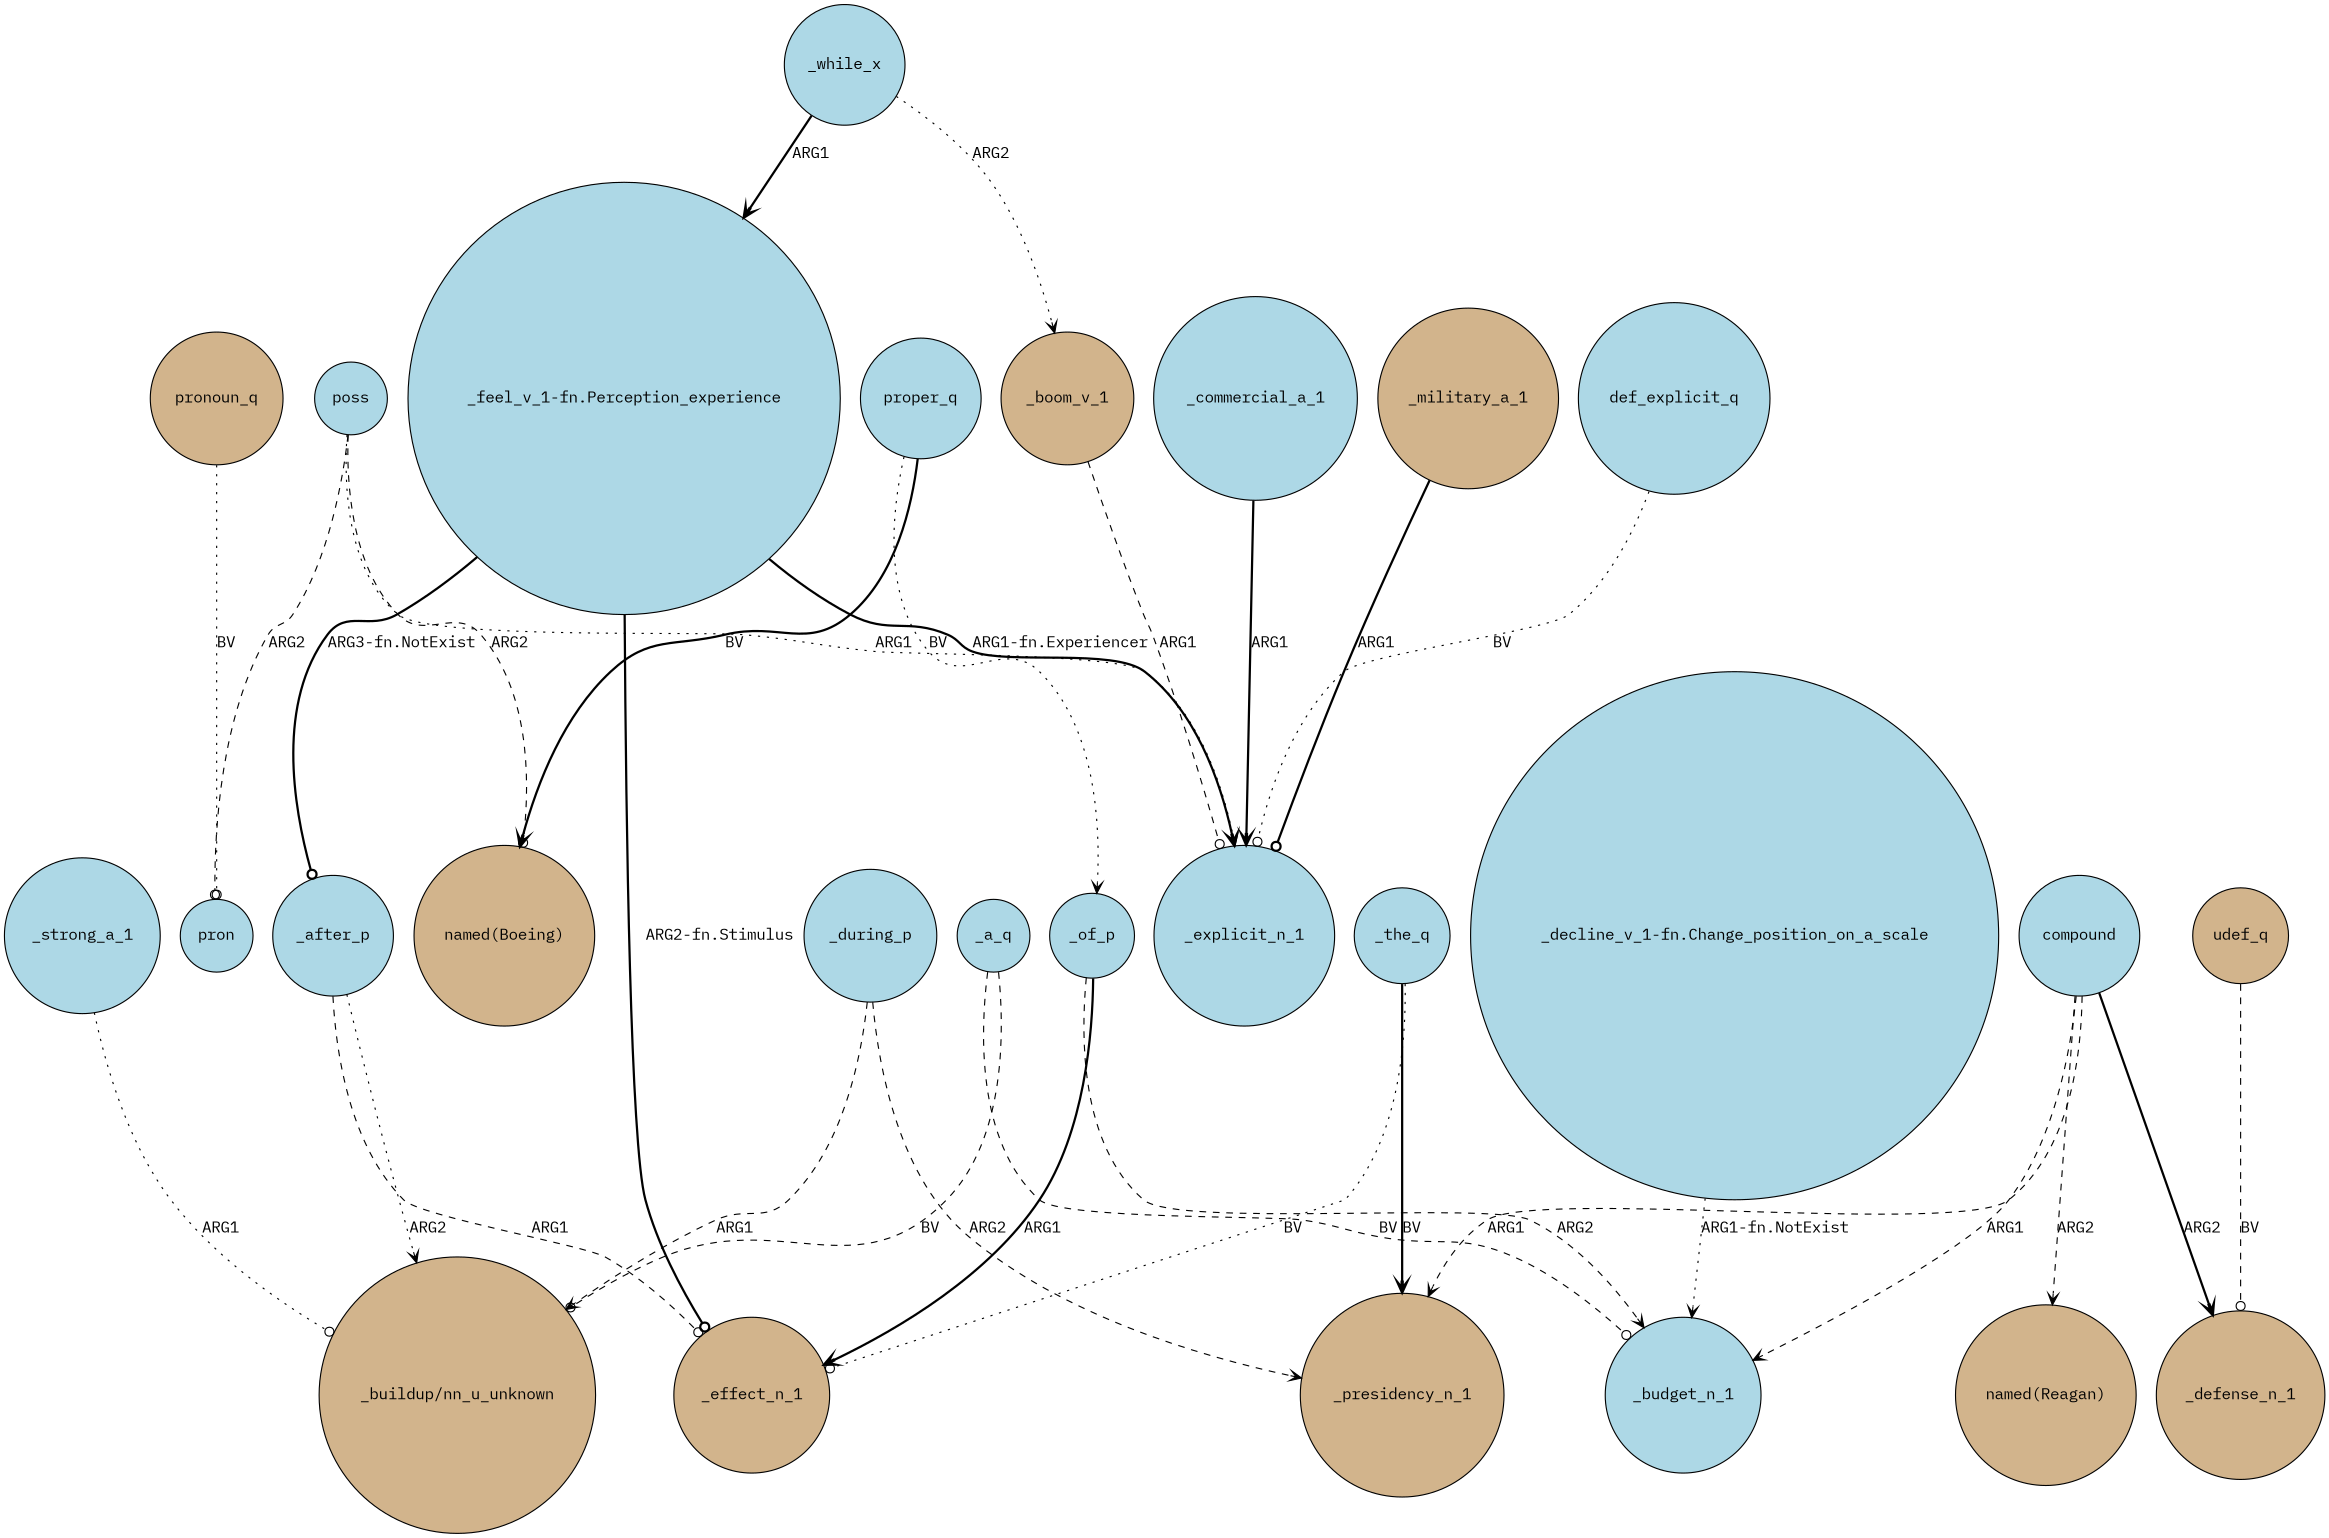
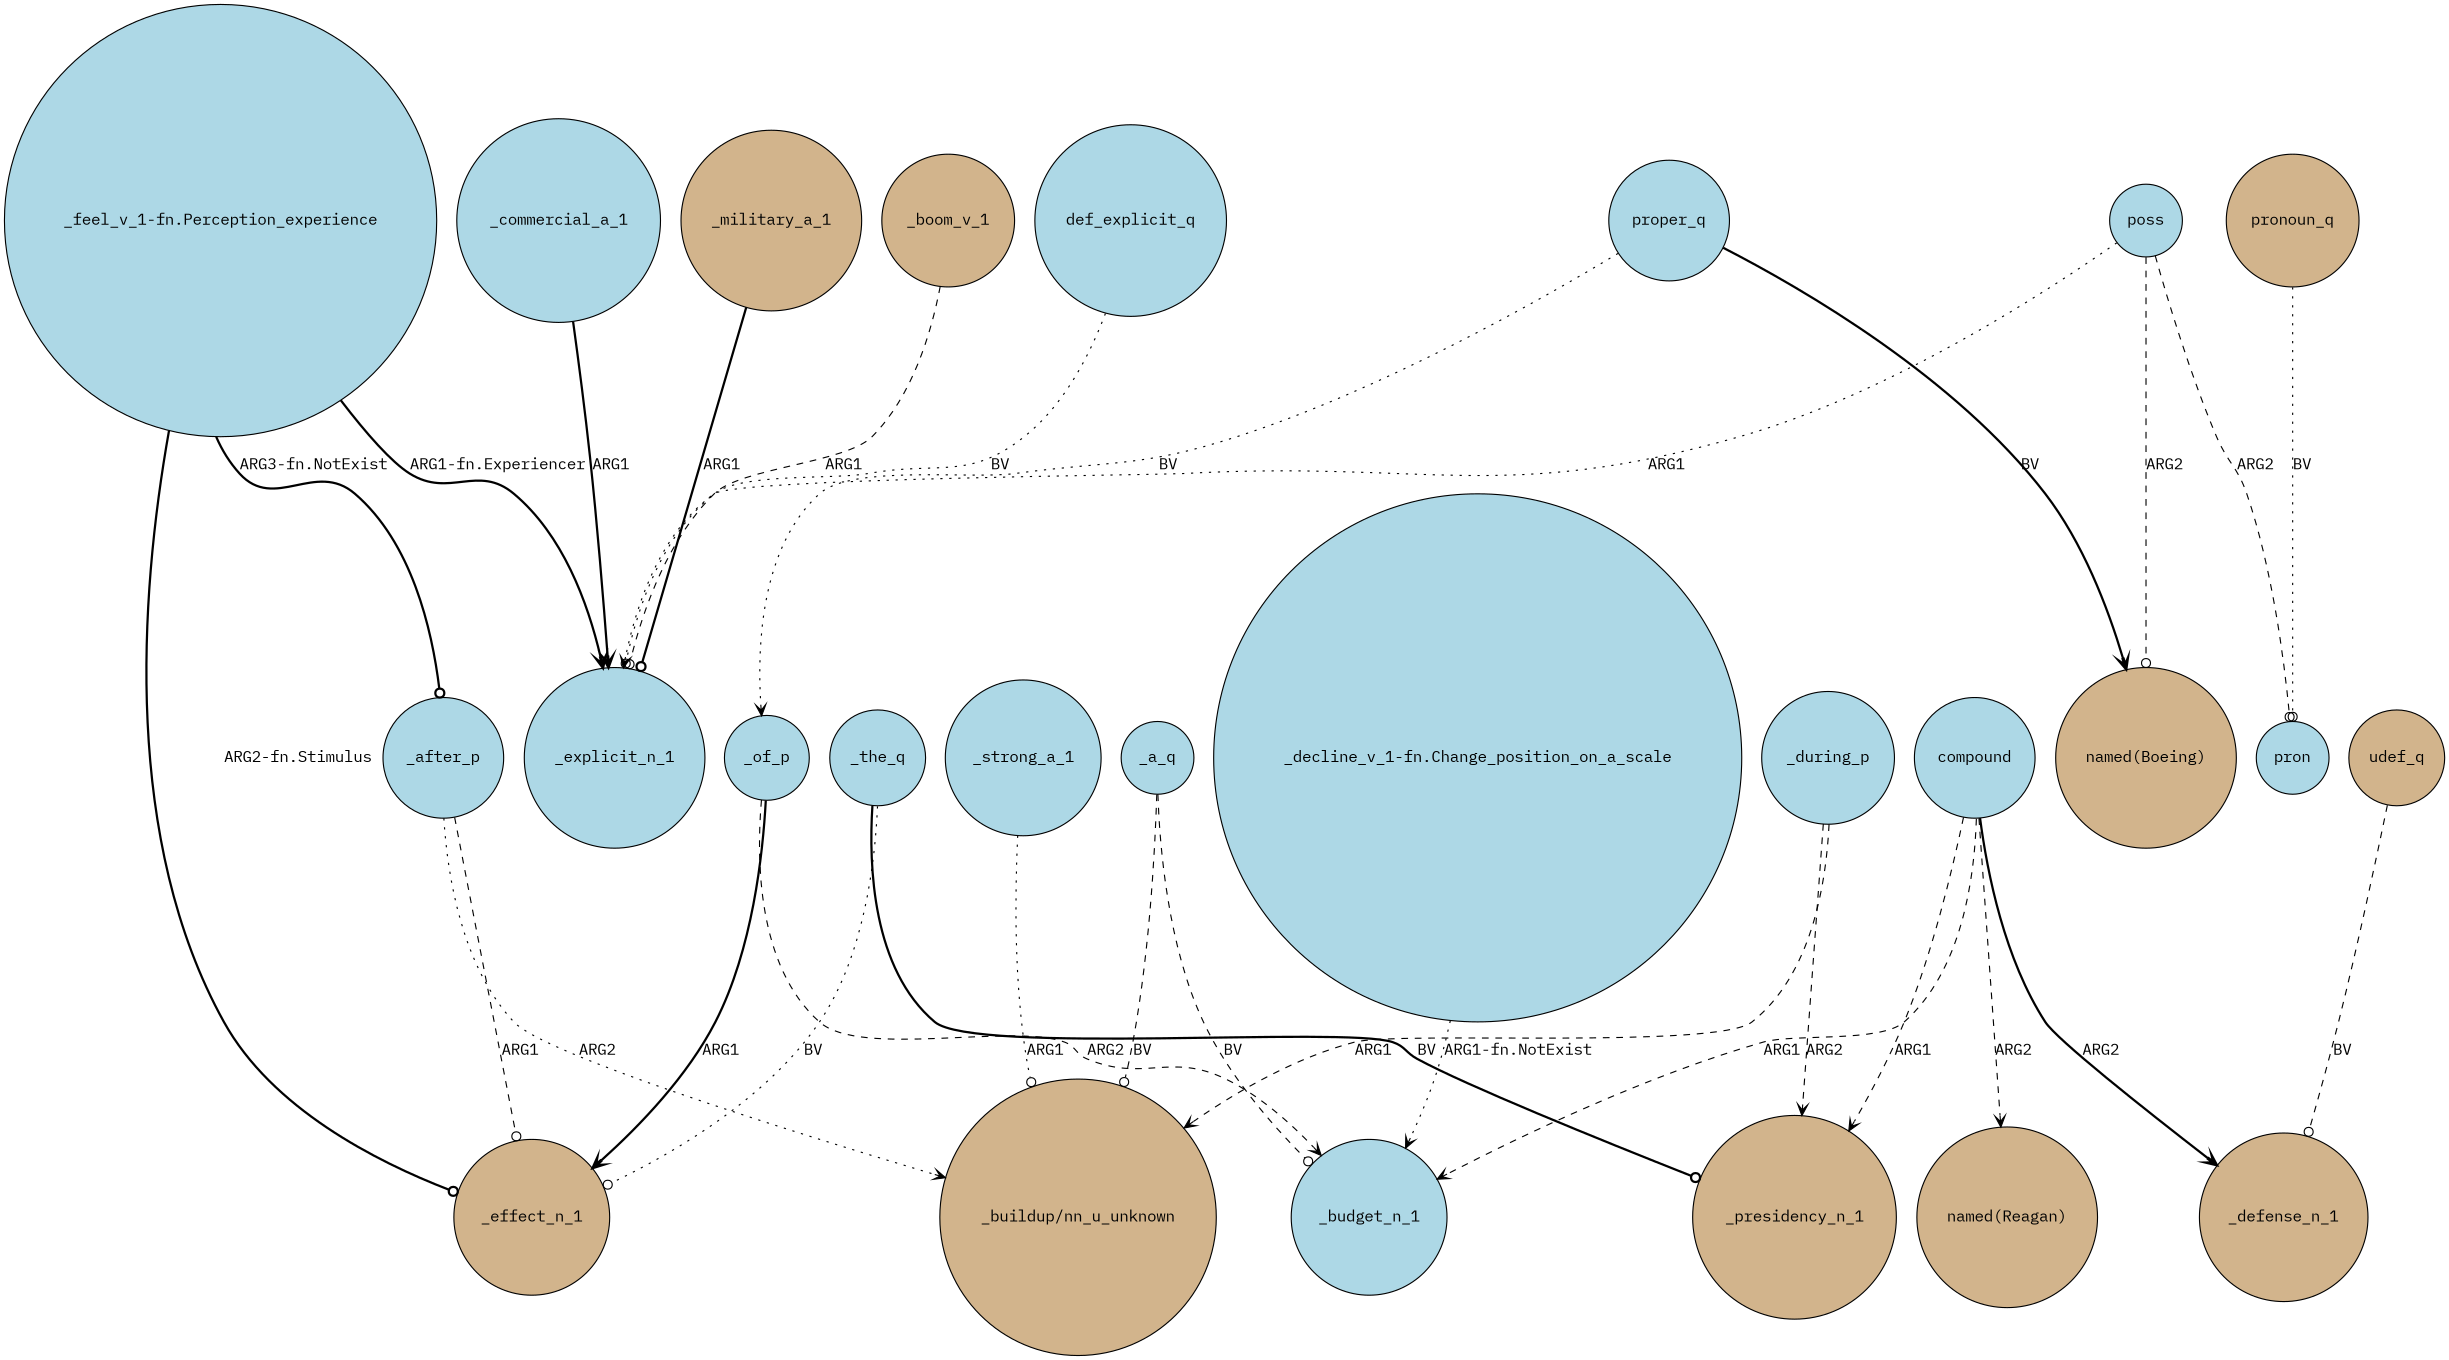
(845, 65) -> none
(1402, 1133) -> (1185, 1038)
